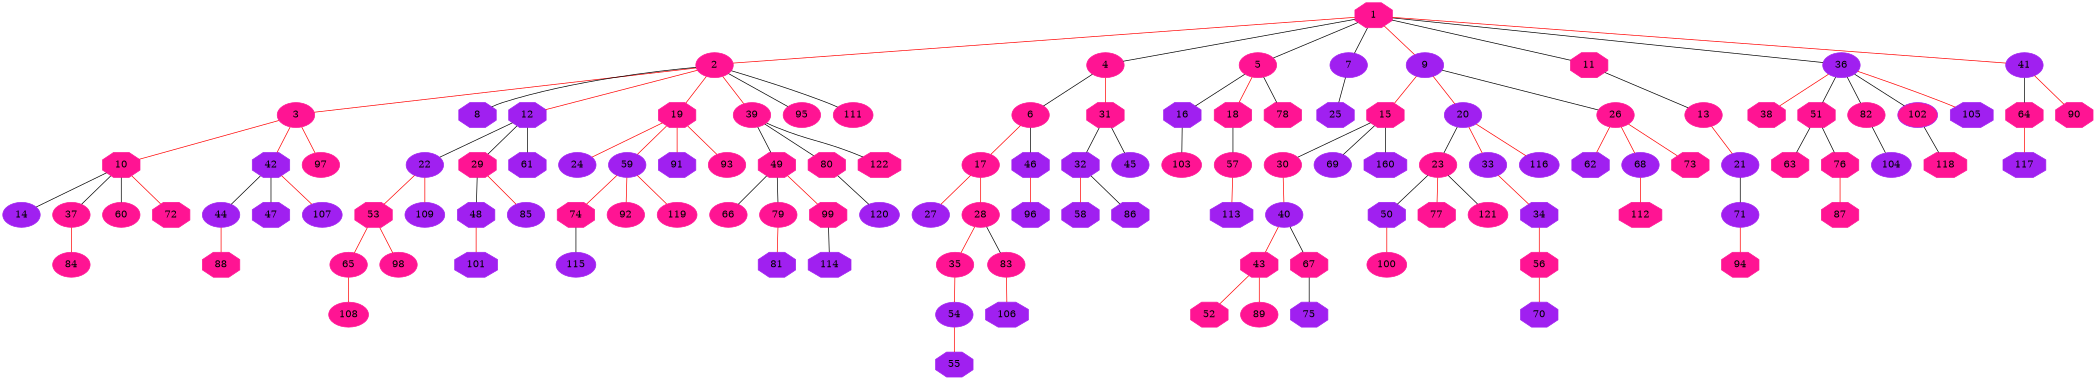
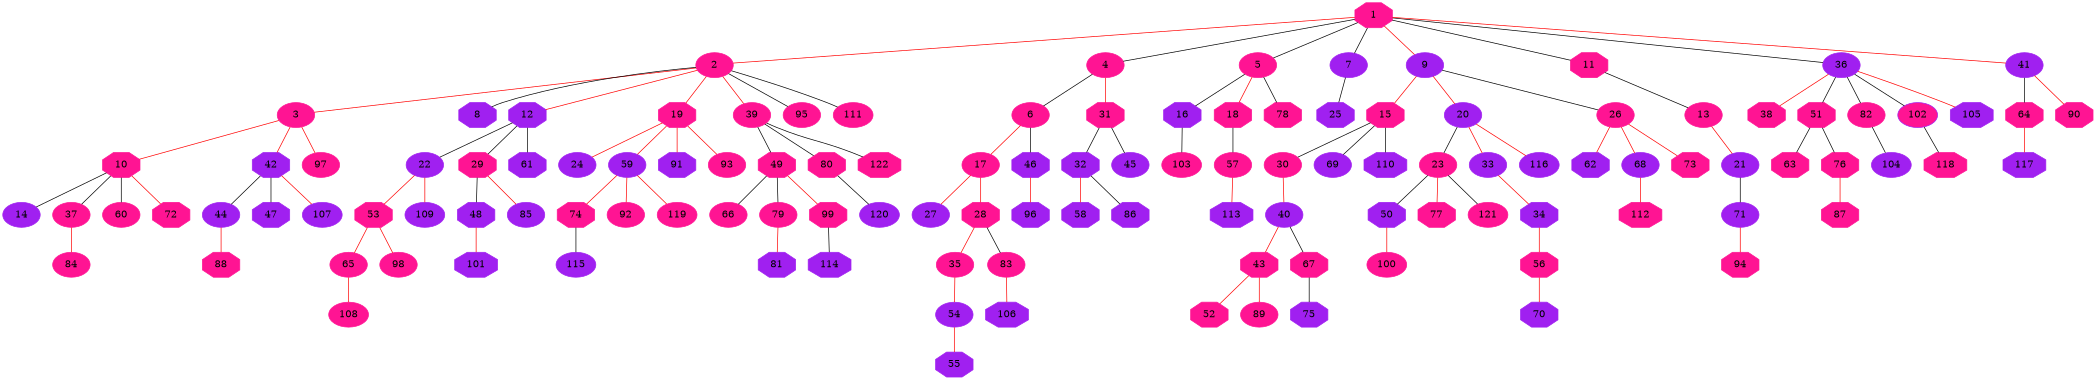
(1385, 165) -> (1385, 165)
(981, 215) -> (981, 215)
